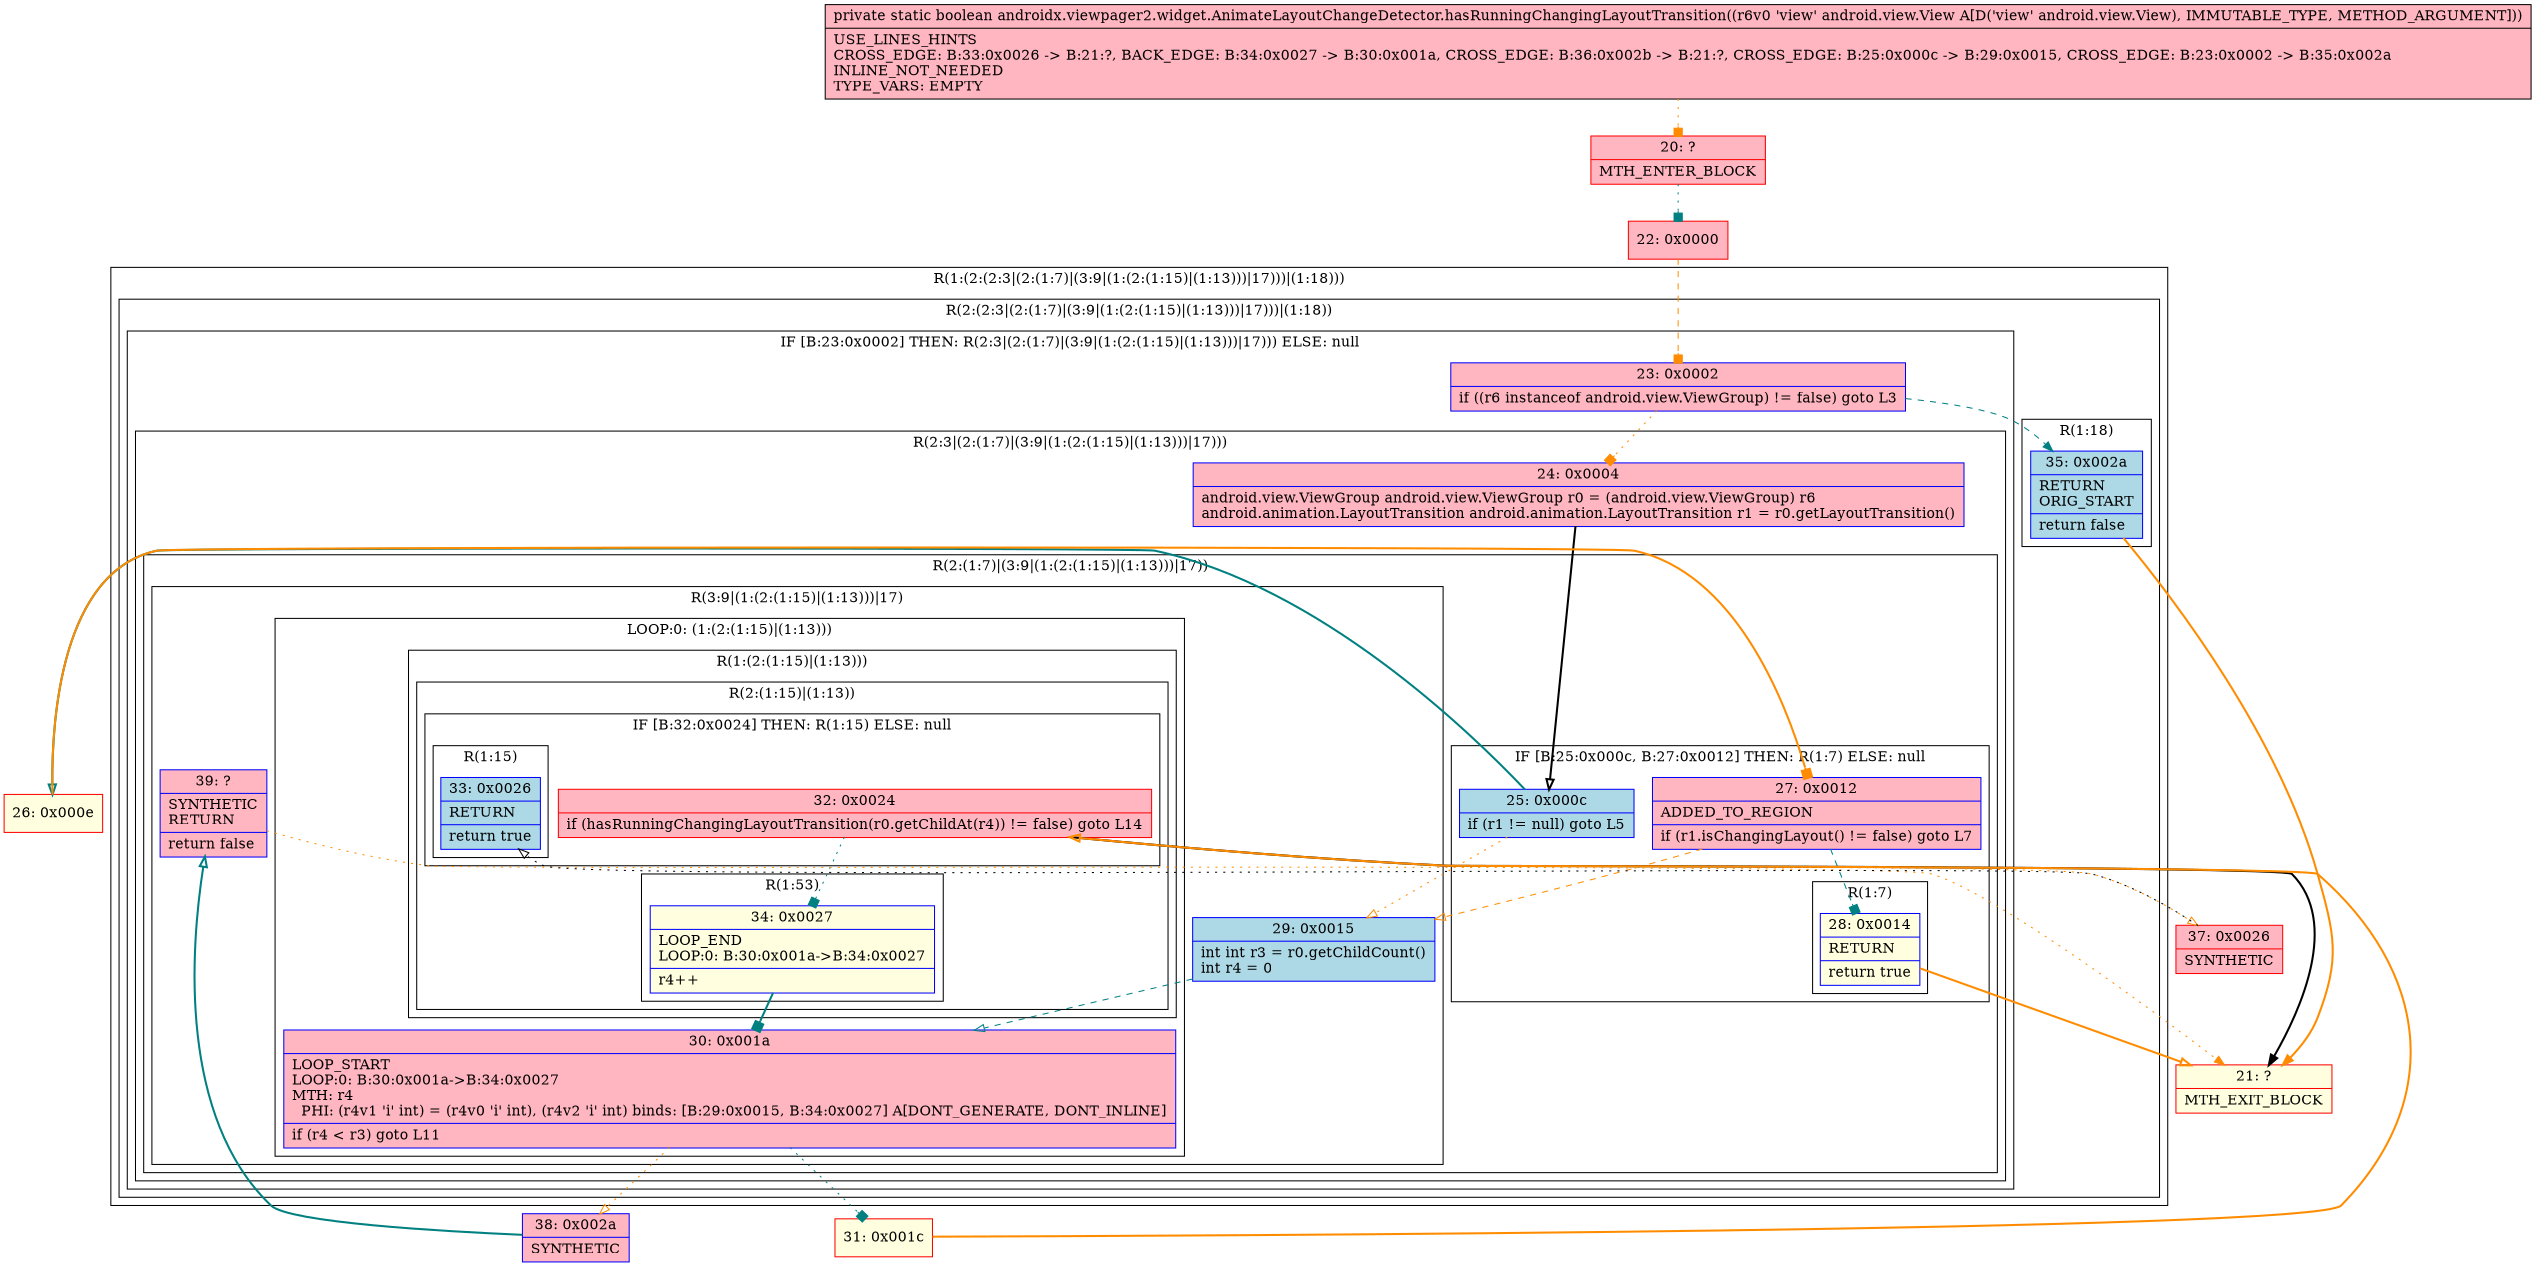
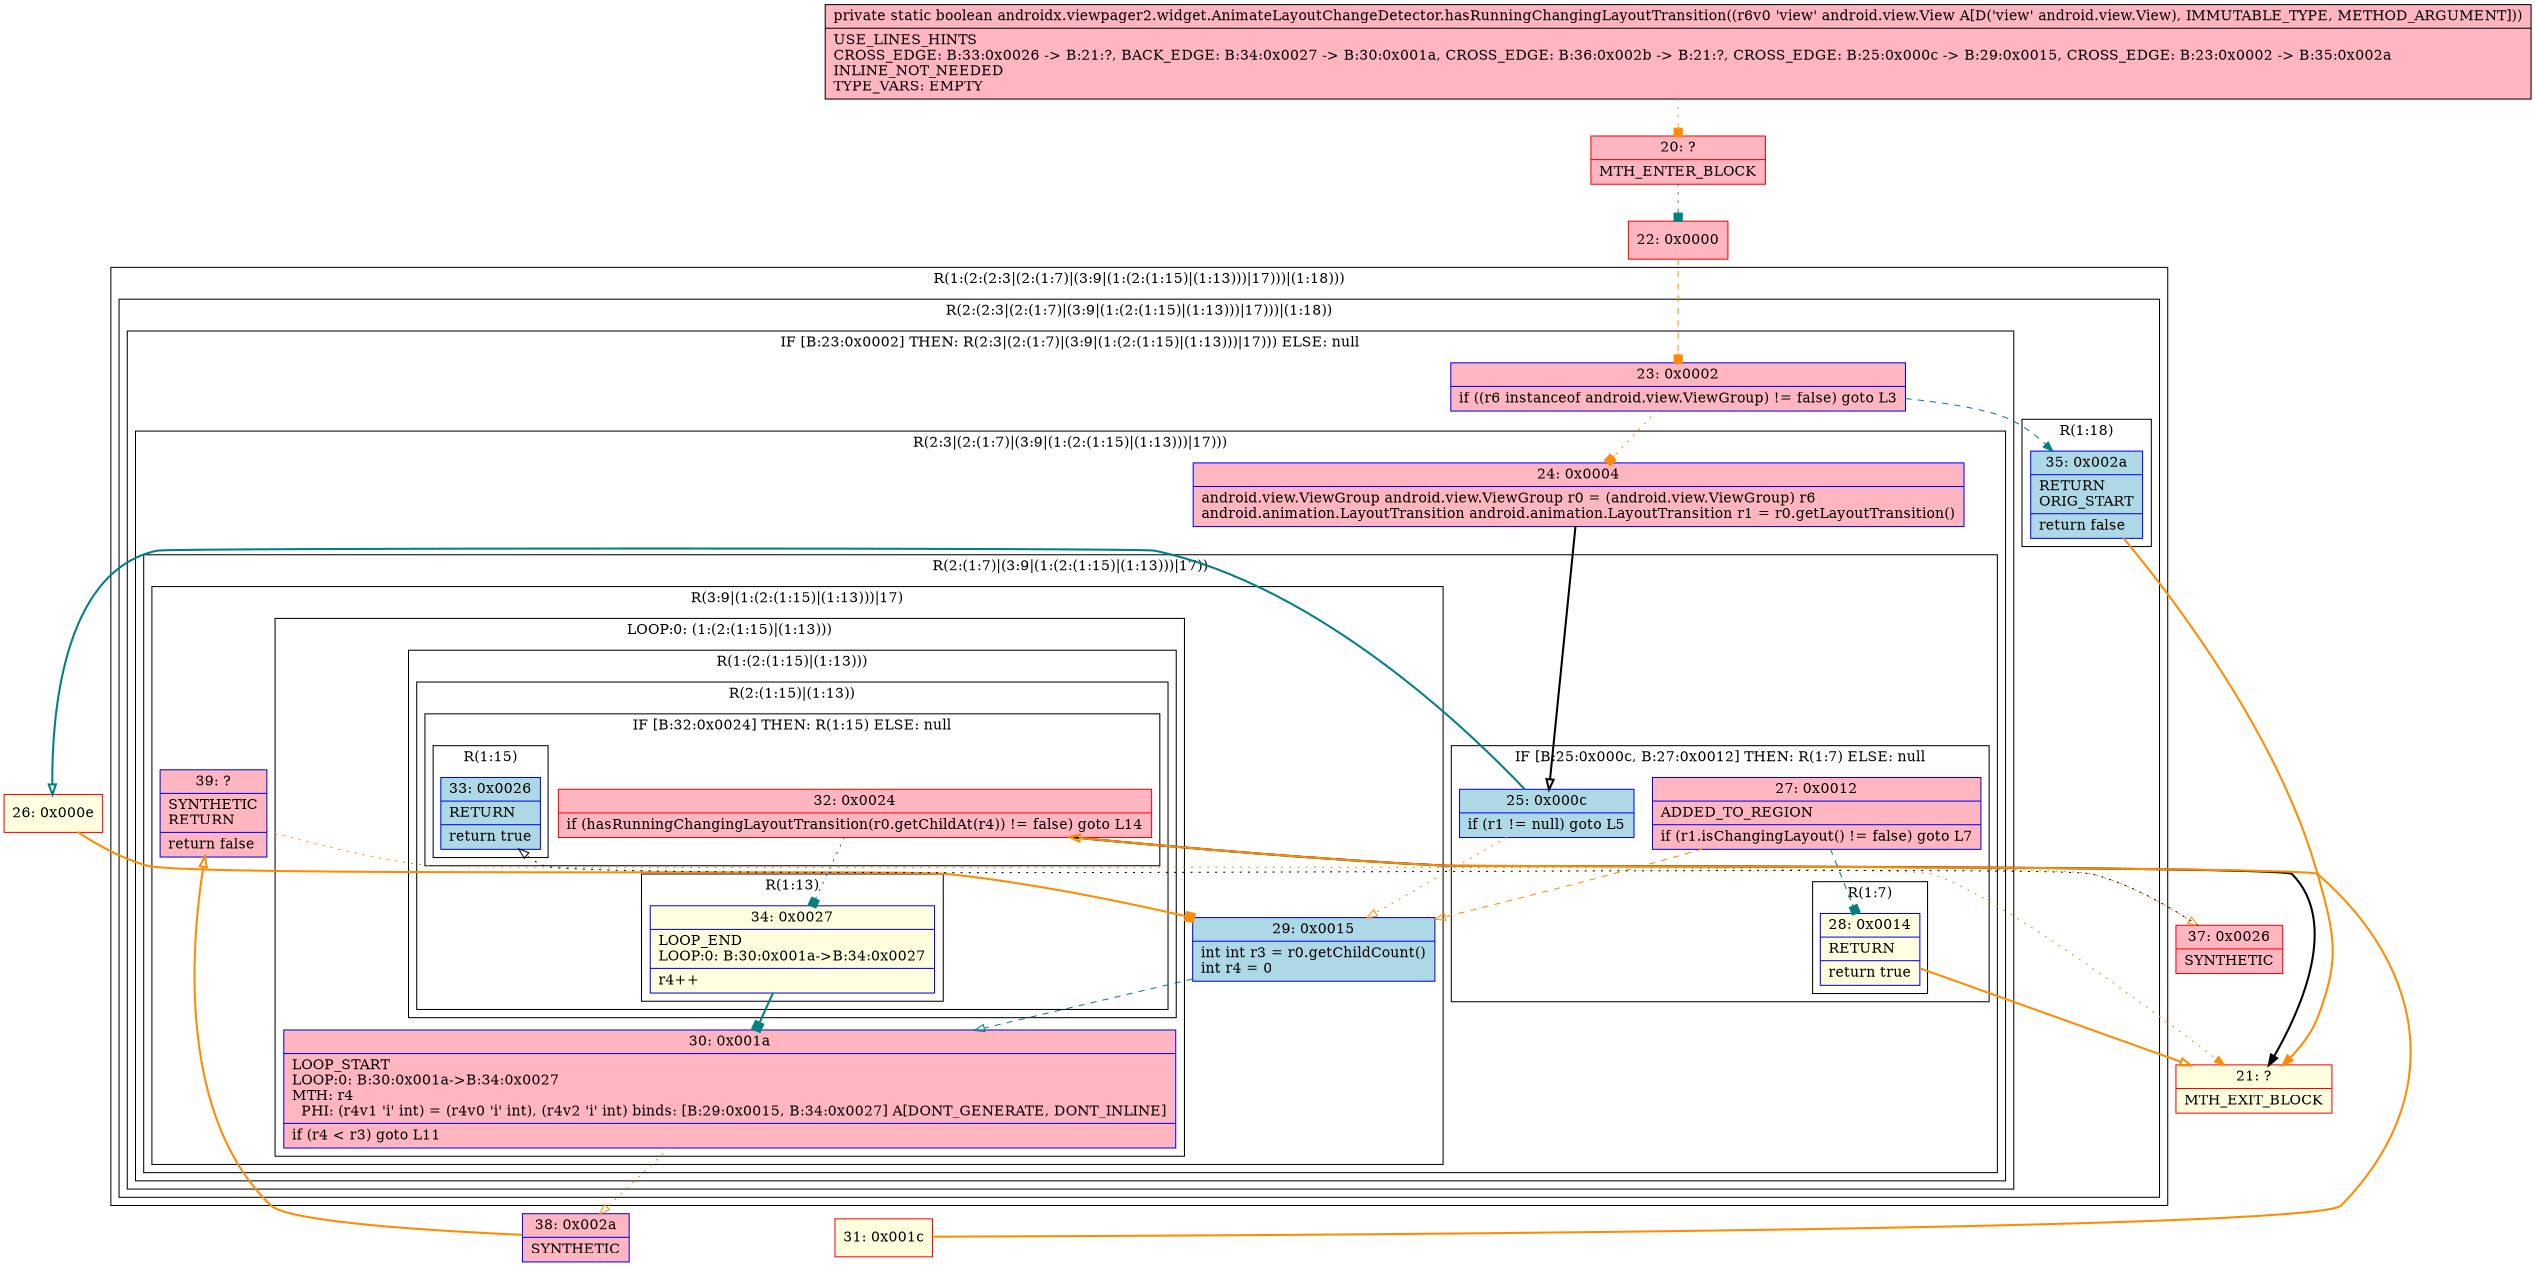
(1205, 548) -> (433, 872)
(792, 886) -> (792, 886)
(232, 1151) -> (232, 1151)
(824, 1180) -> none
